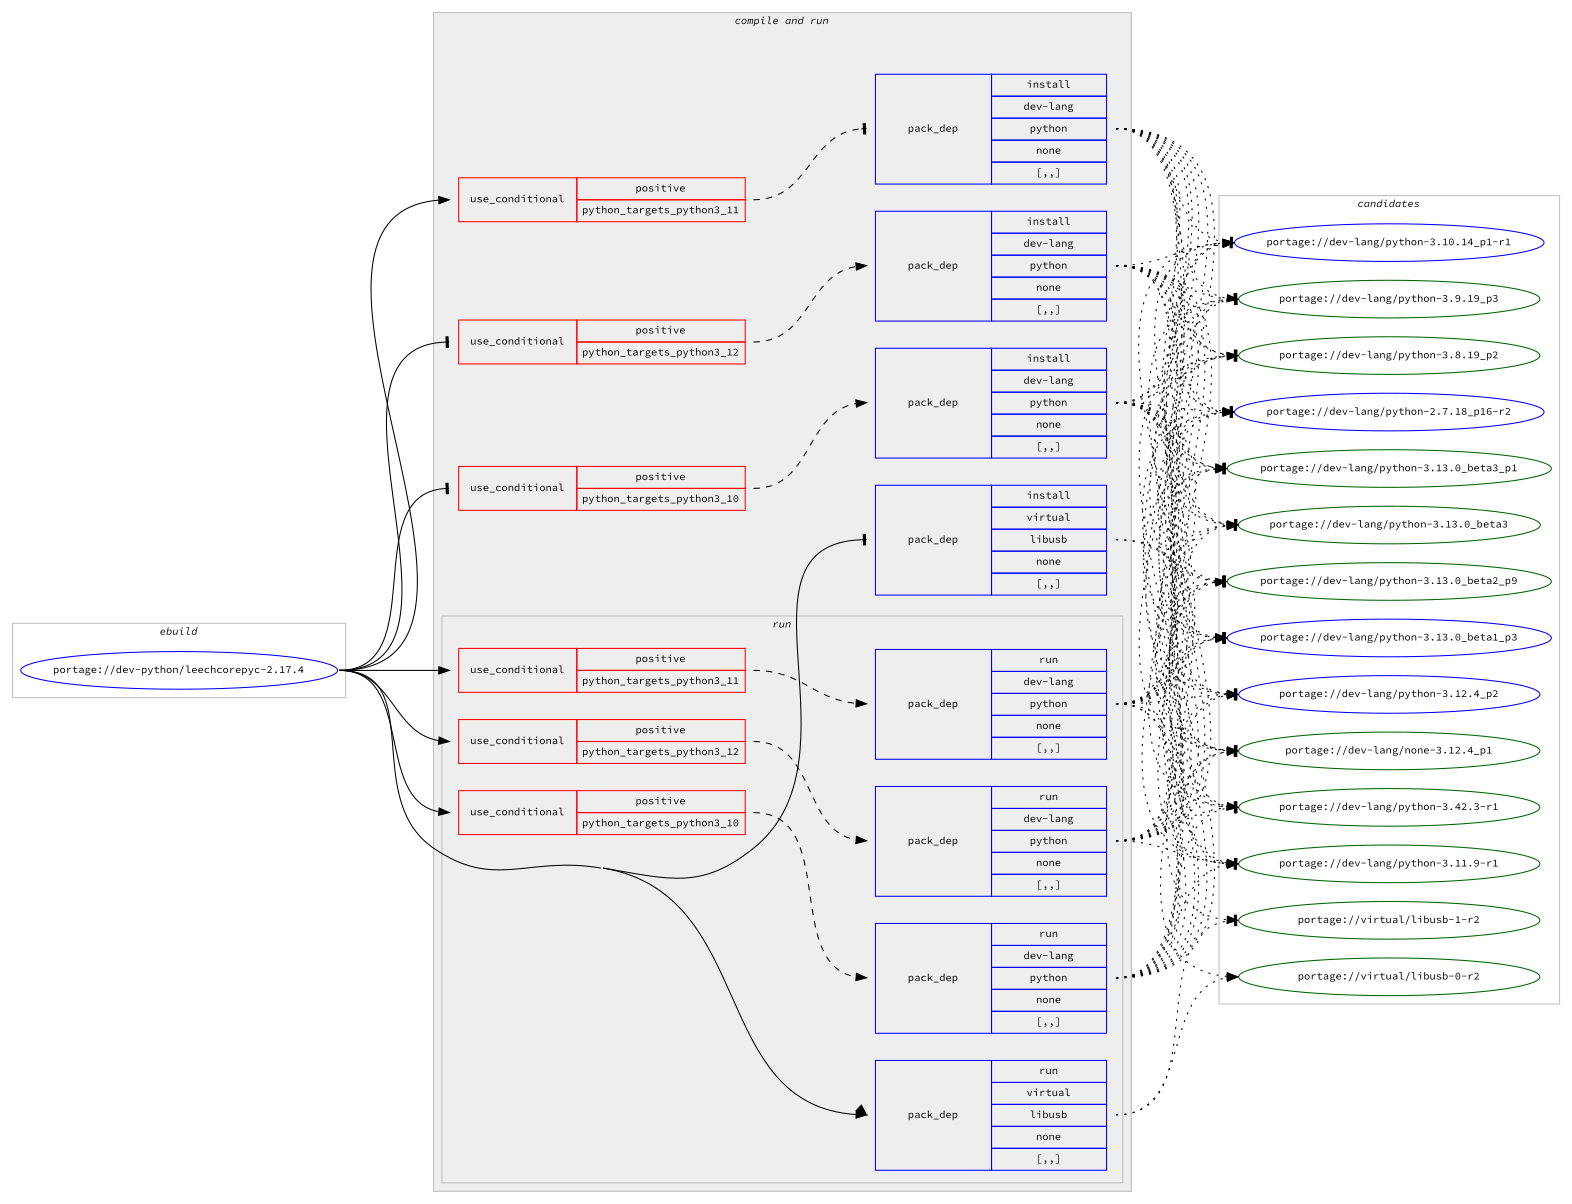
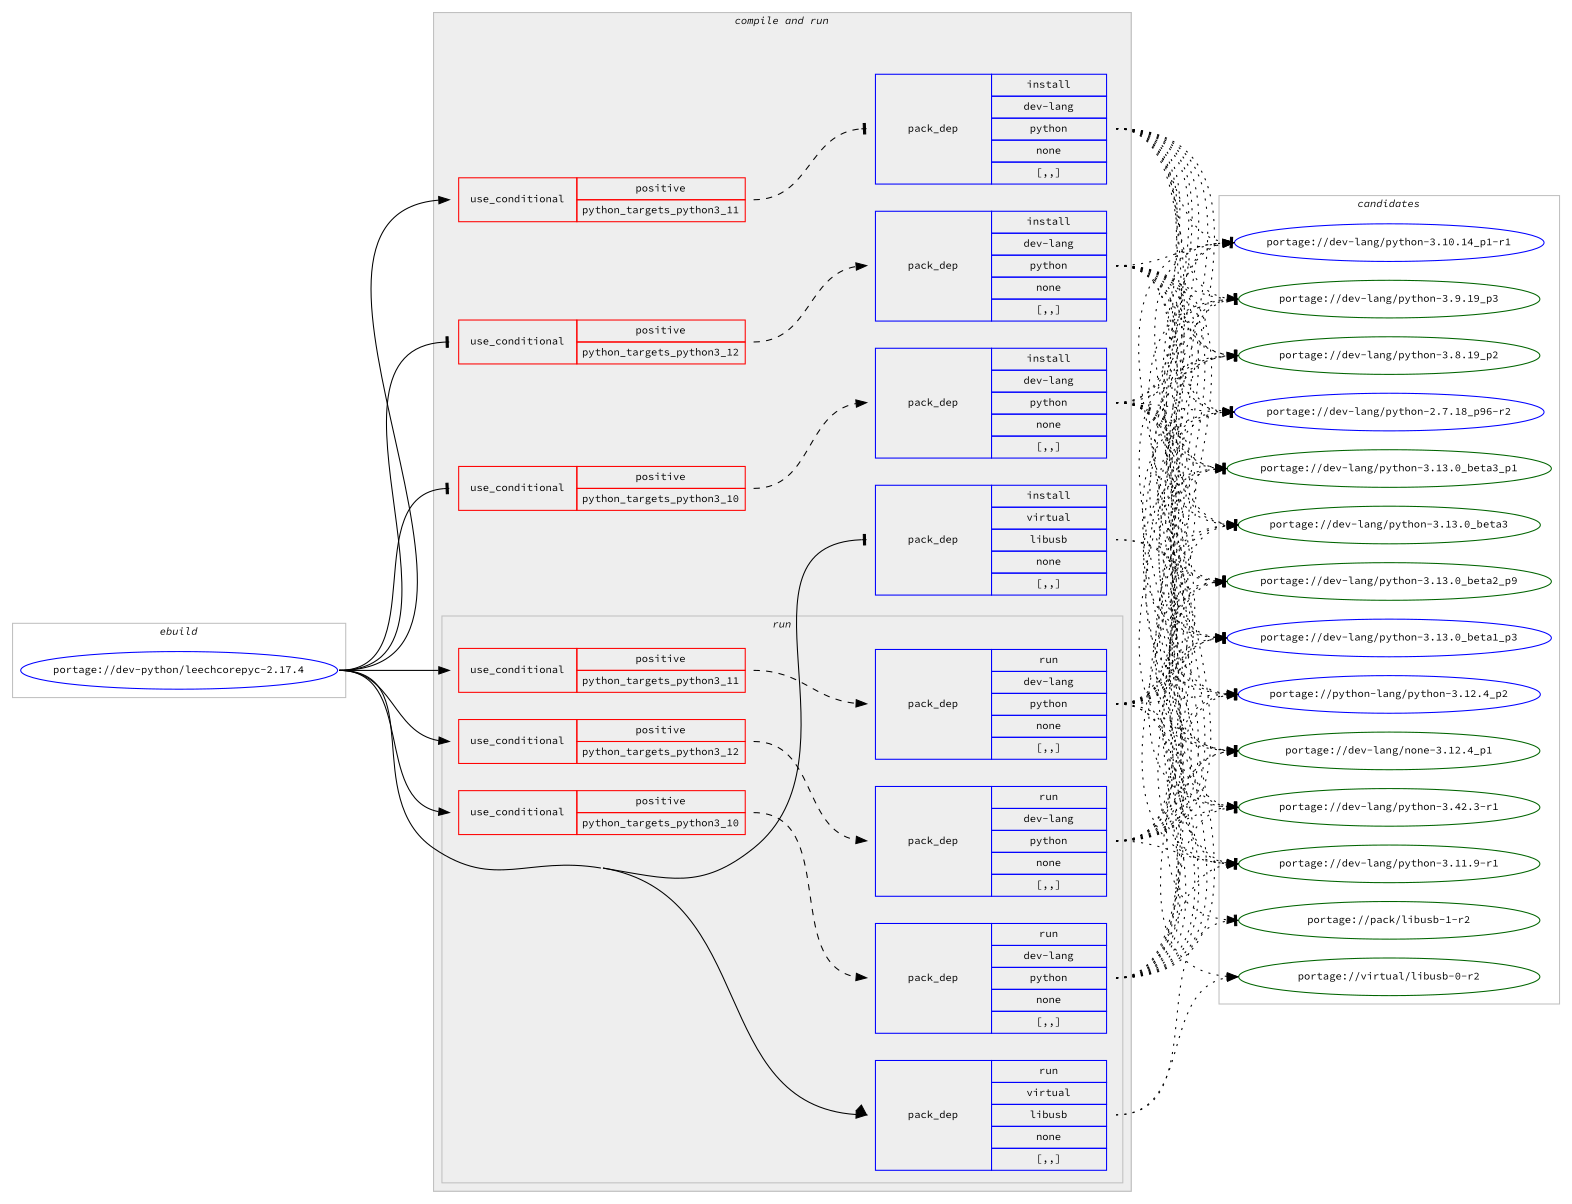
(1389, 412) -> (1389, 412)
(1389, 694) -> (1389, 694)
(1389, 920) -> (1389, 920)
